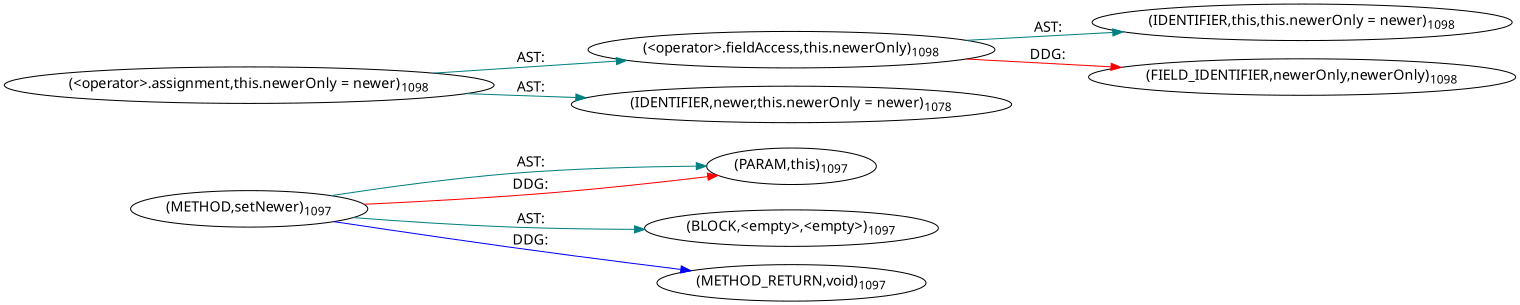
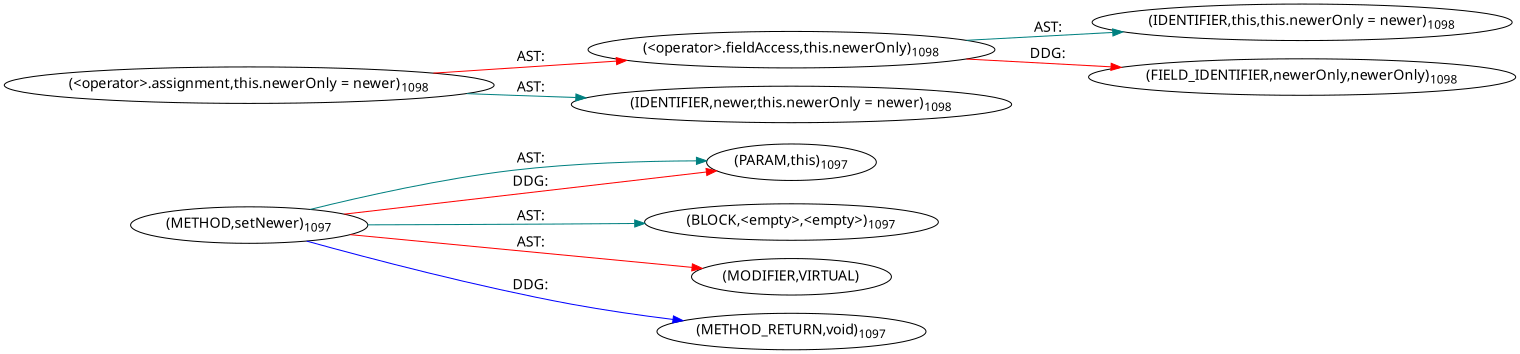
(525, 67) -> (525, 67)
(938, 103) -> (938, 103)
none -> (791, 277)
